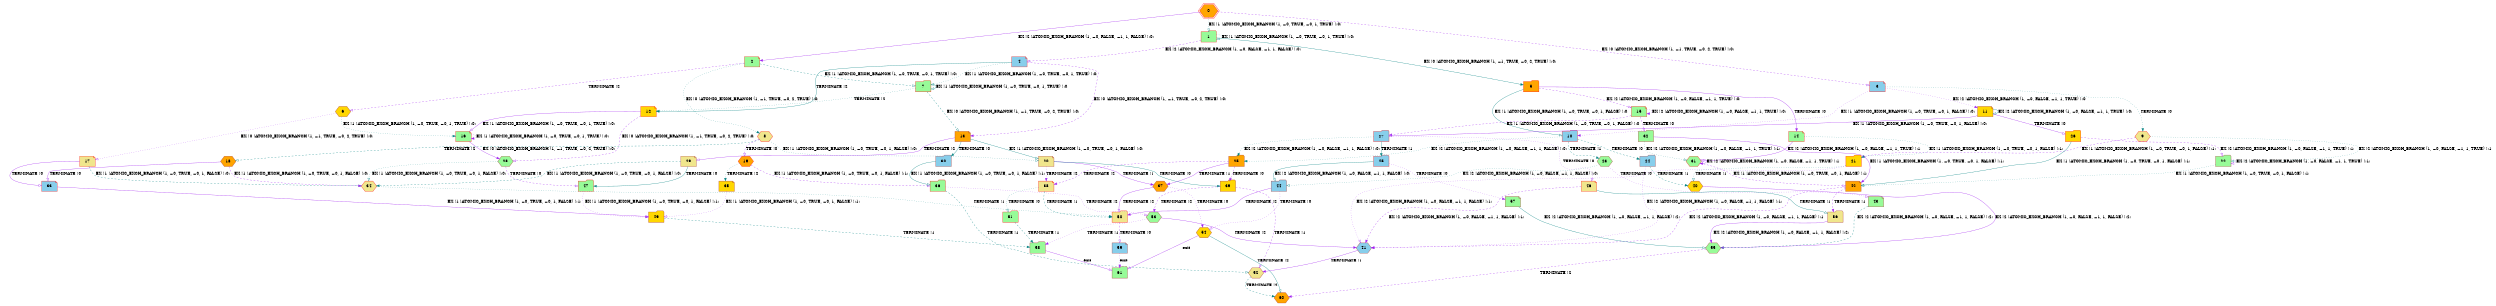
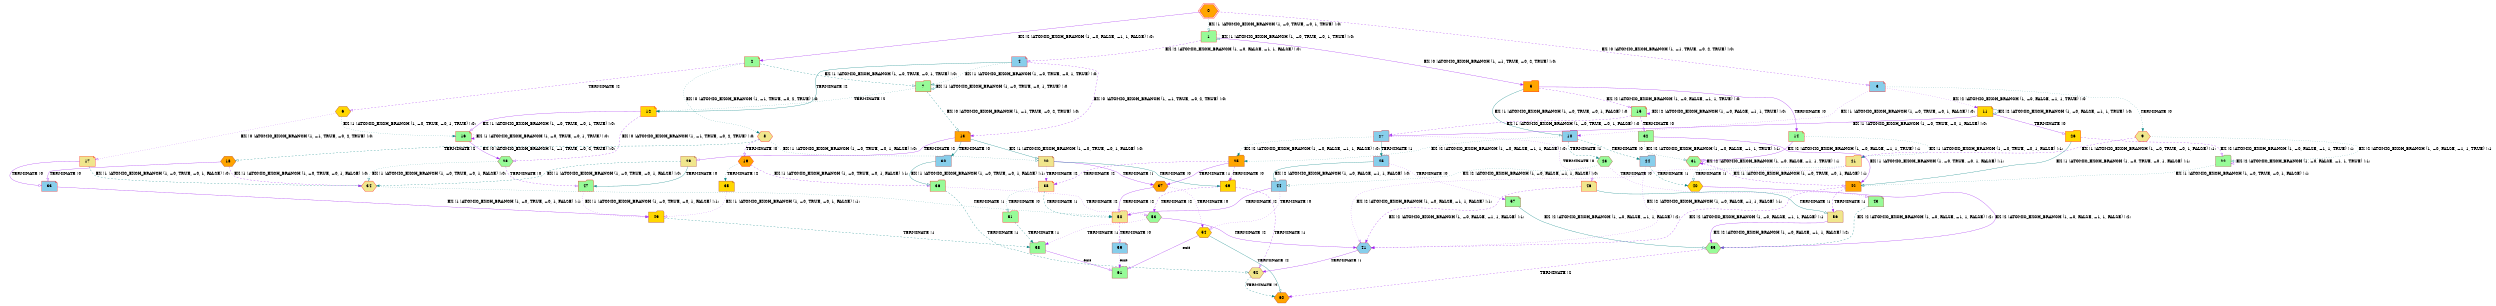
(1369, 57) -> (1369, 57)
(1854, 161) -> (1854, 161)
